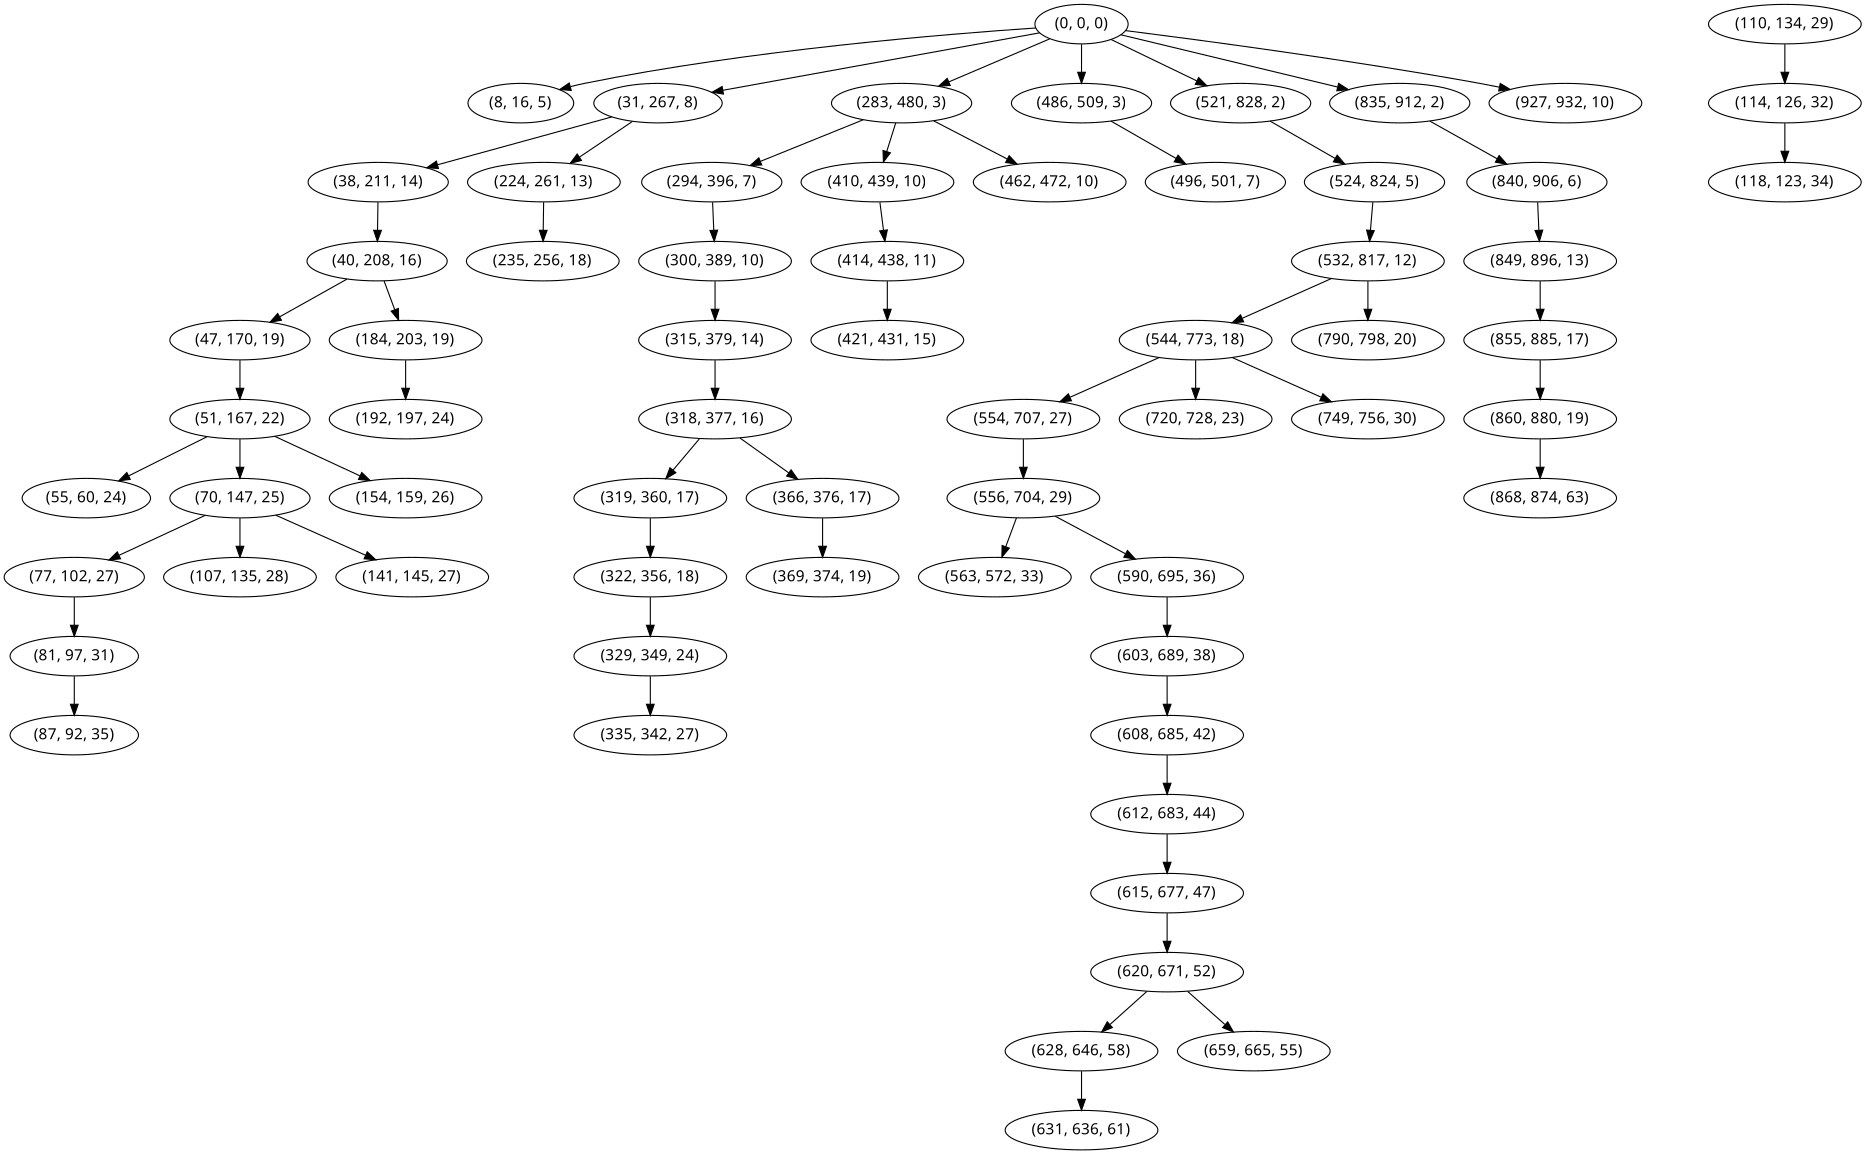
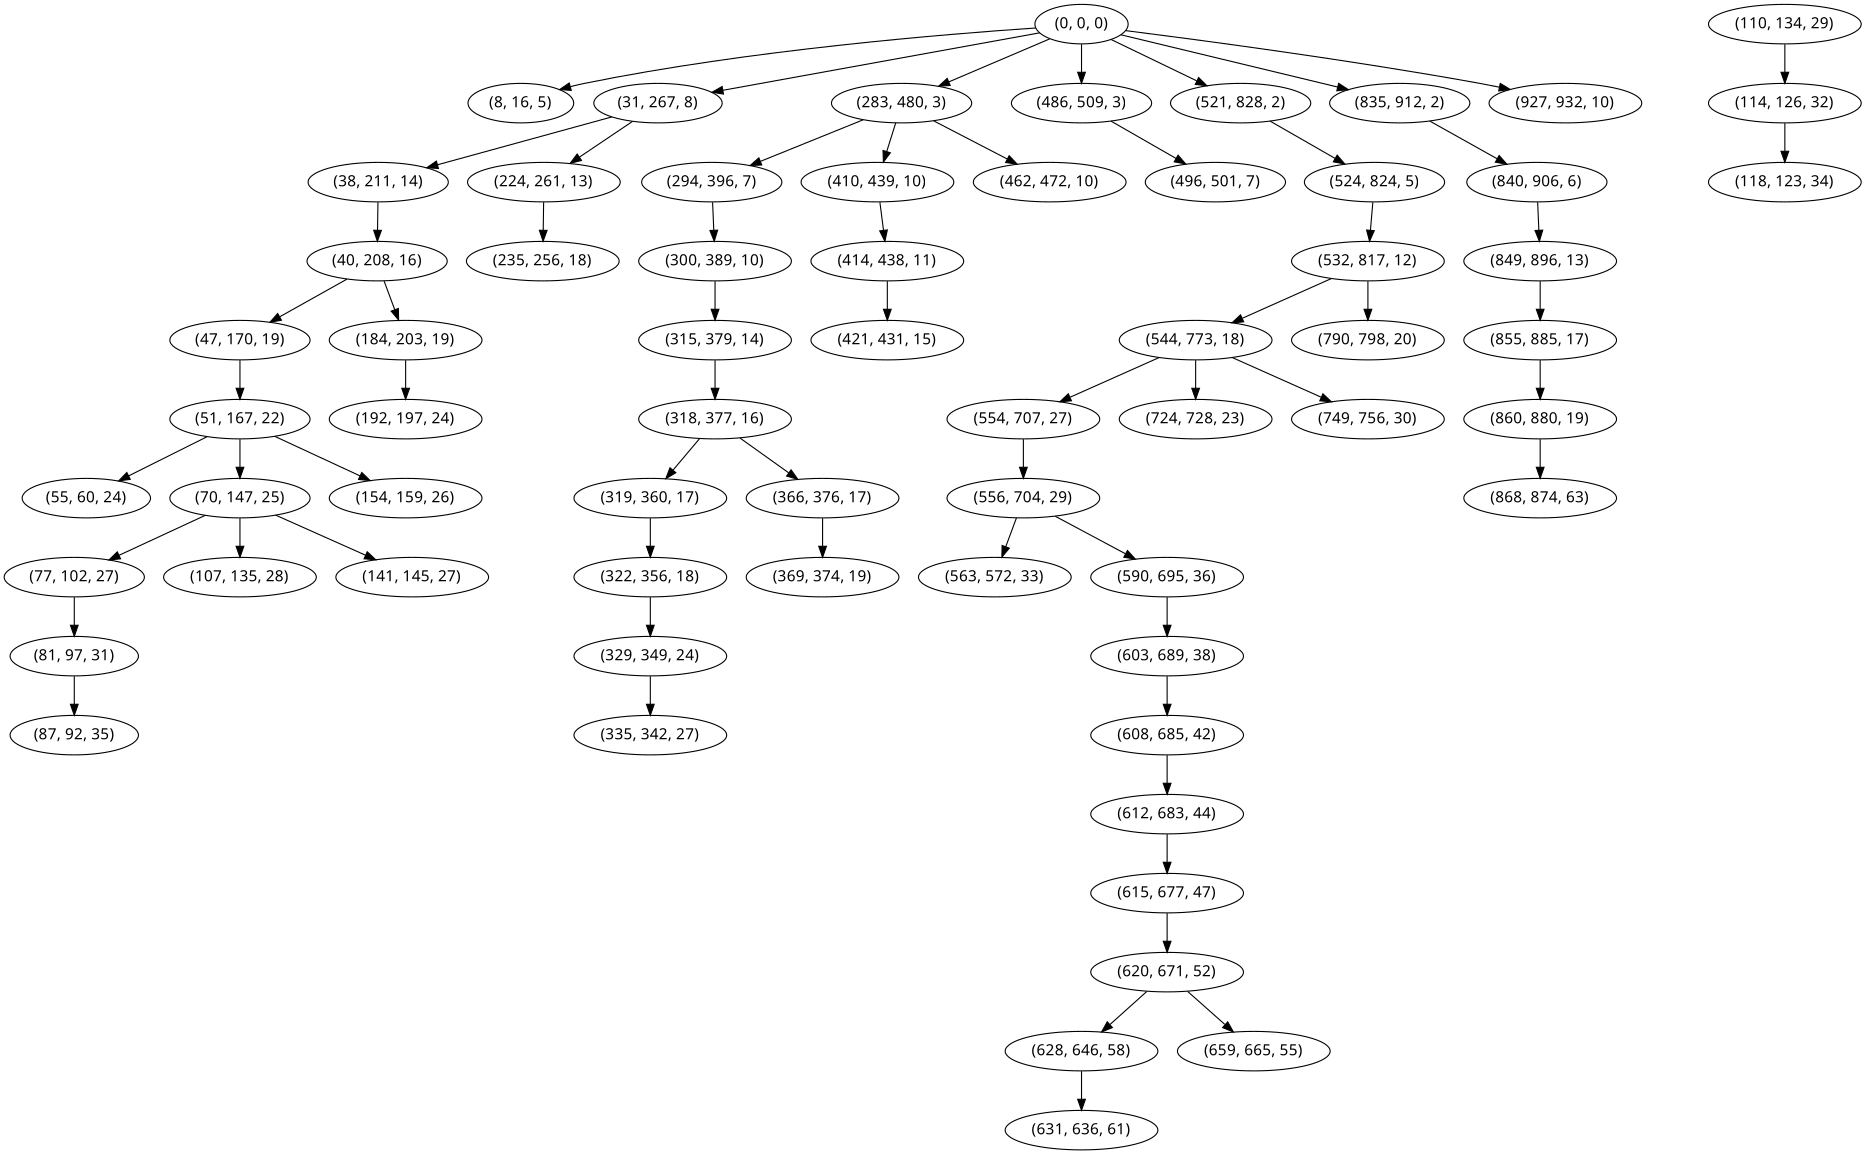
(1196, 419) -> (1196, 419)
